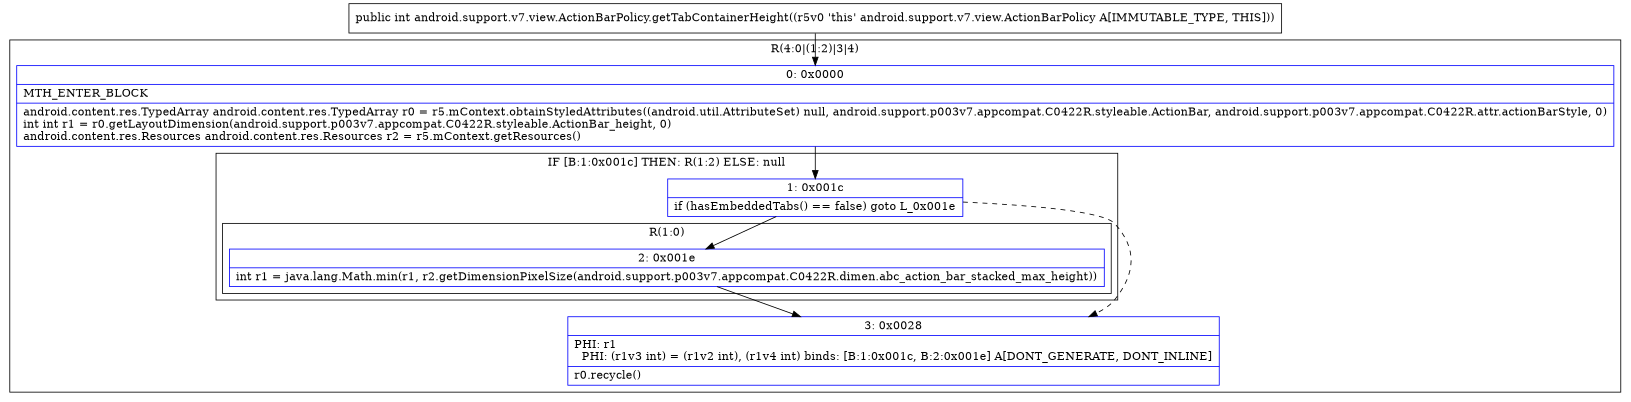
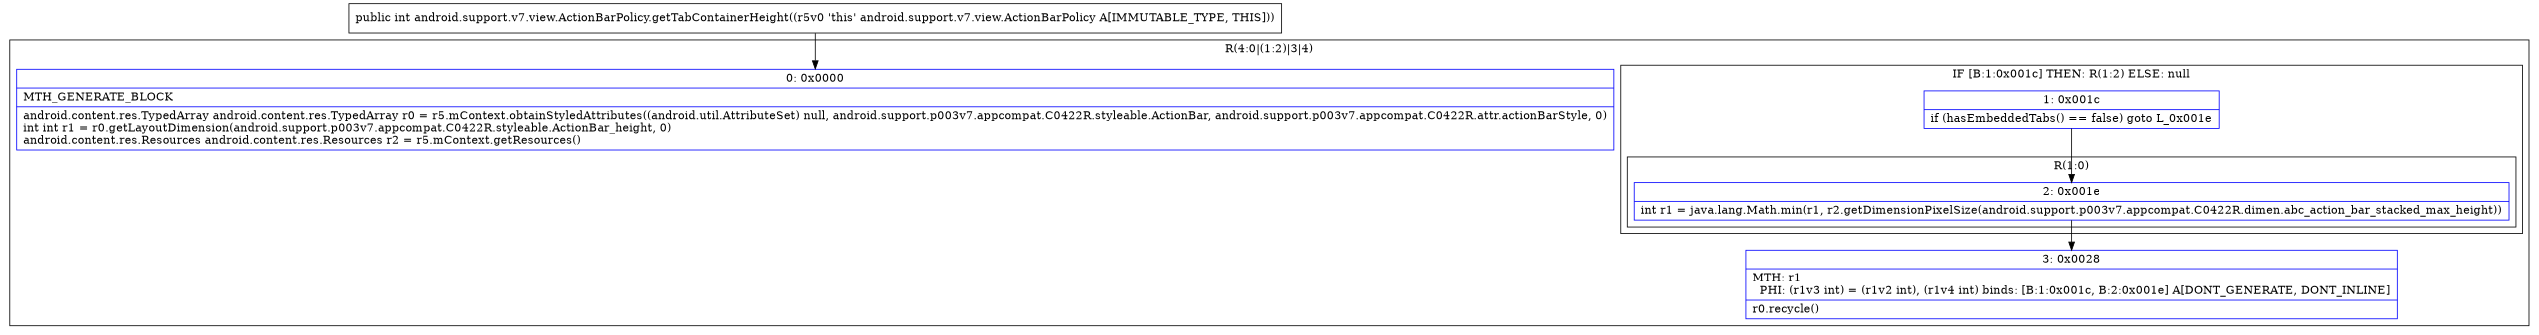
(86, 93) -> (98, 97)
(815, 158) -> none
(1093, 215) -> none
(598, 344) -> (1779, 278)
